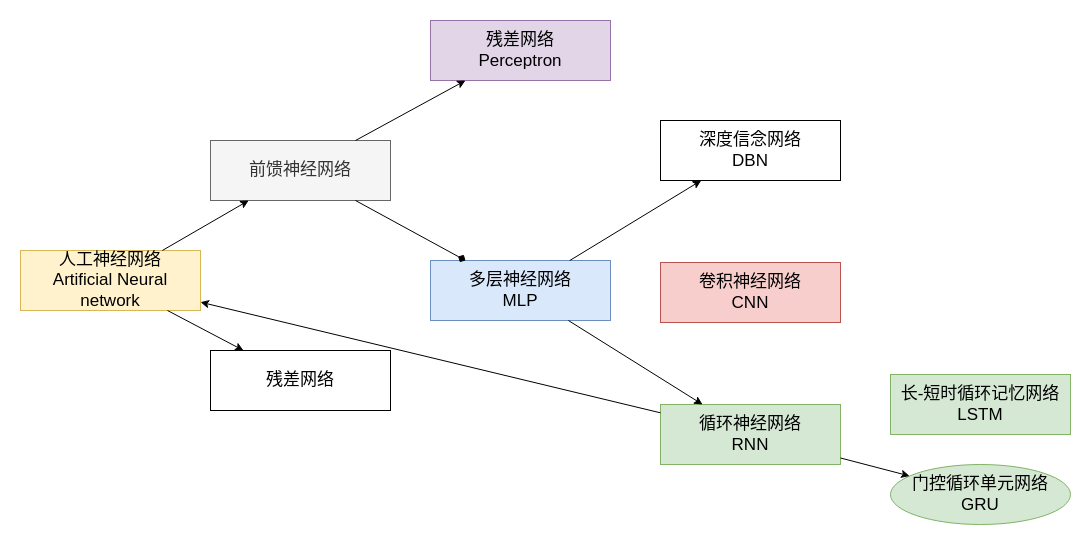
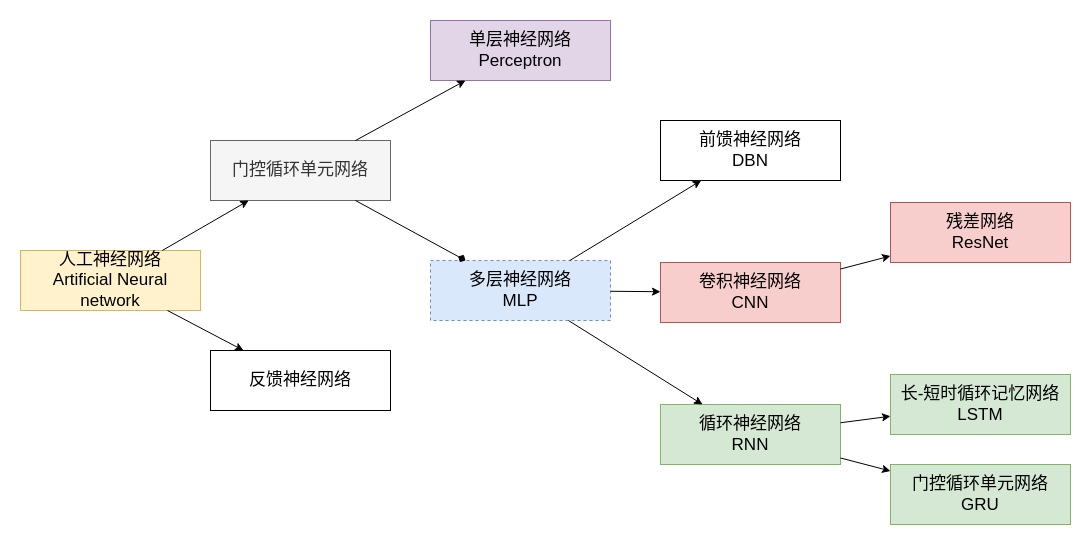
(521, 51) -> (521, 51)
(751, 151) -> (751, 151)
(301, 171) -> (301, 171)
none -> (981, 233)
none -> (862, 263)
(521, 291) -> (521, 291)
none -> (632, 291)
(434, 358) -> (862, 420)
(301, 381) -> (301, 381)
(981, 495) -> (981, 495)
